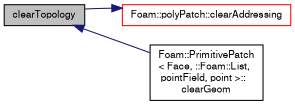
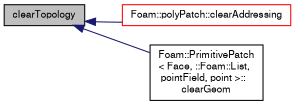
(98, 8) -> (109, 22)
